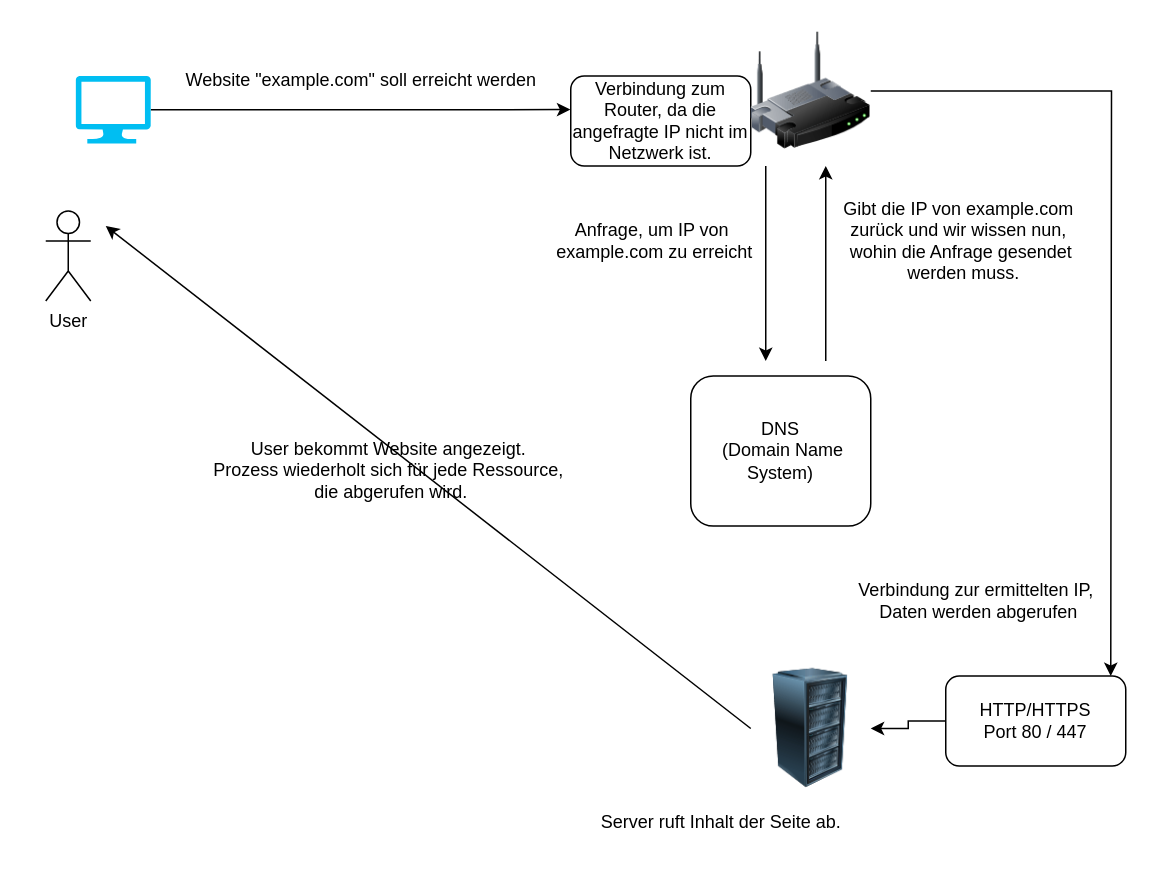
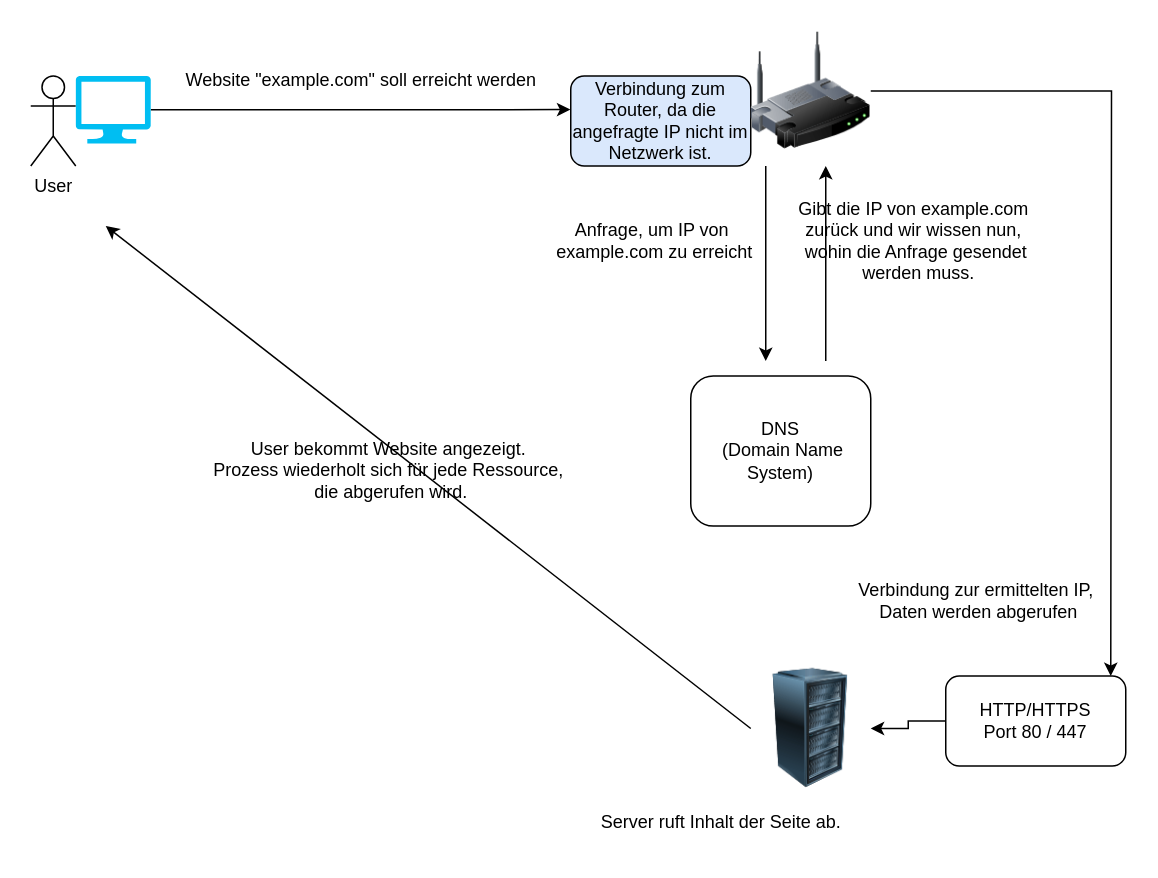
(661, 121) -> (661, 121)
(961, 241) -> (916, 241)
(68, 256) -> (53, 121)
